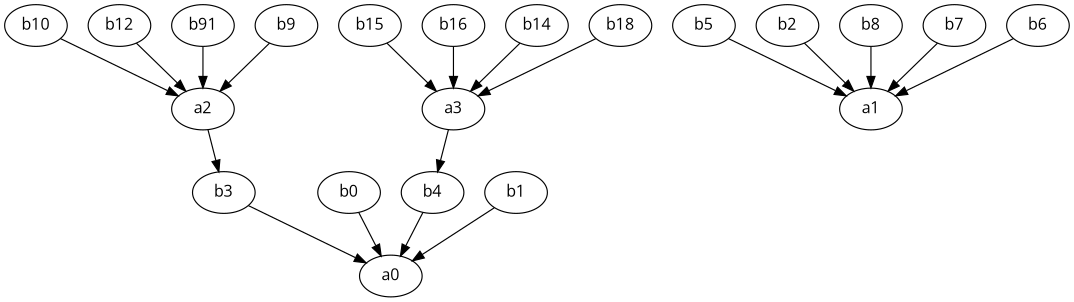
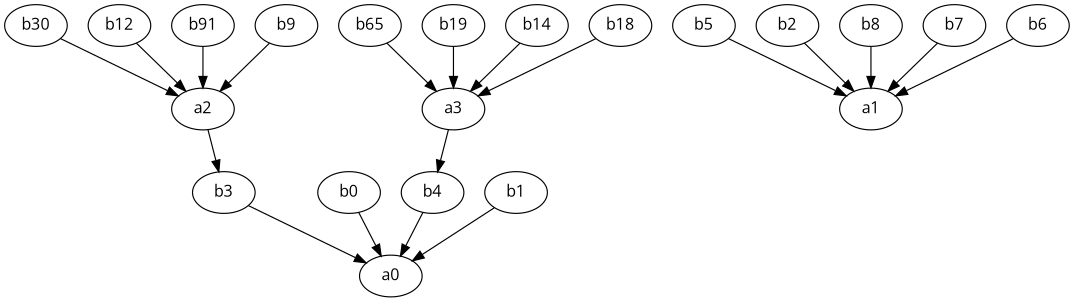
(36, 26) -> (36, 26)
(370, 26) -> (370, 26)
(453, 26) -> (453, 26)
